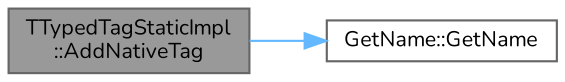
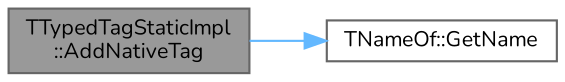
(442, 41) -> (442, 41)
